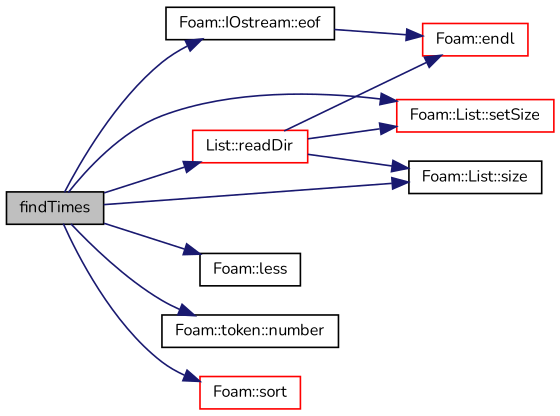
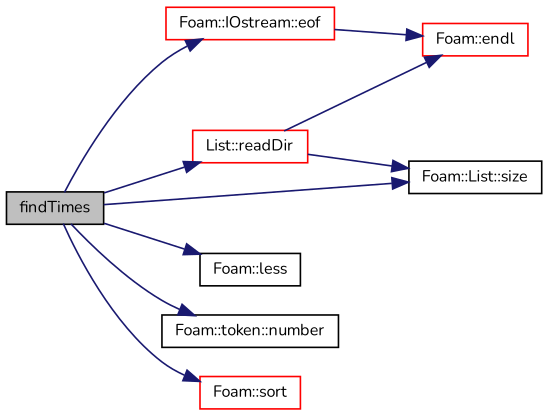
(250, 23) -> (250, 23)
(475, 116) -> none
